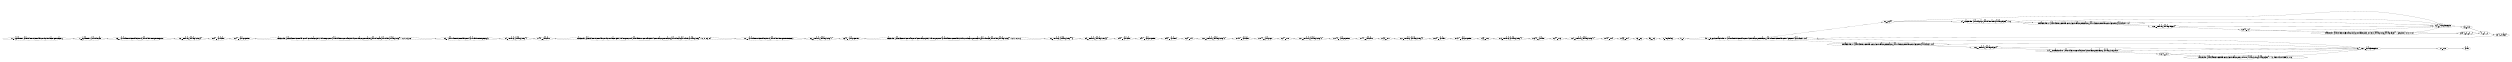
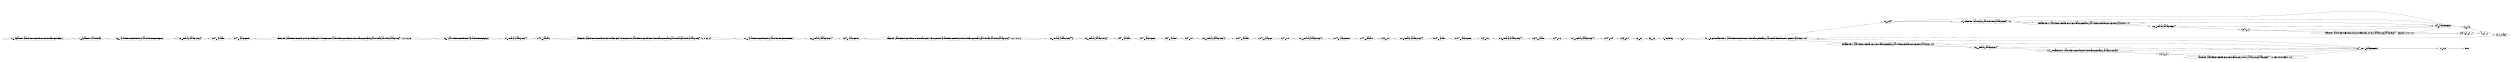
(2467, 49) -> (2467, 49)
